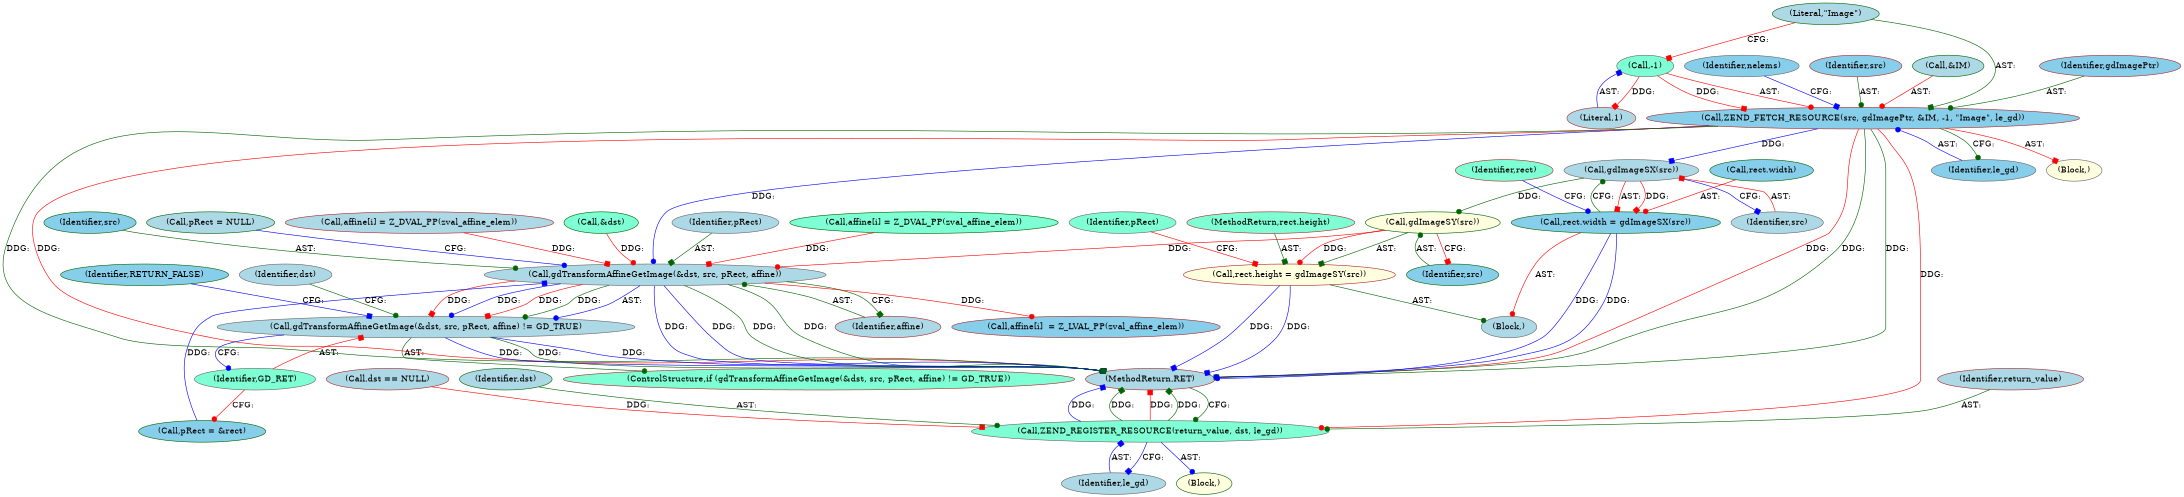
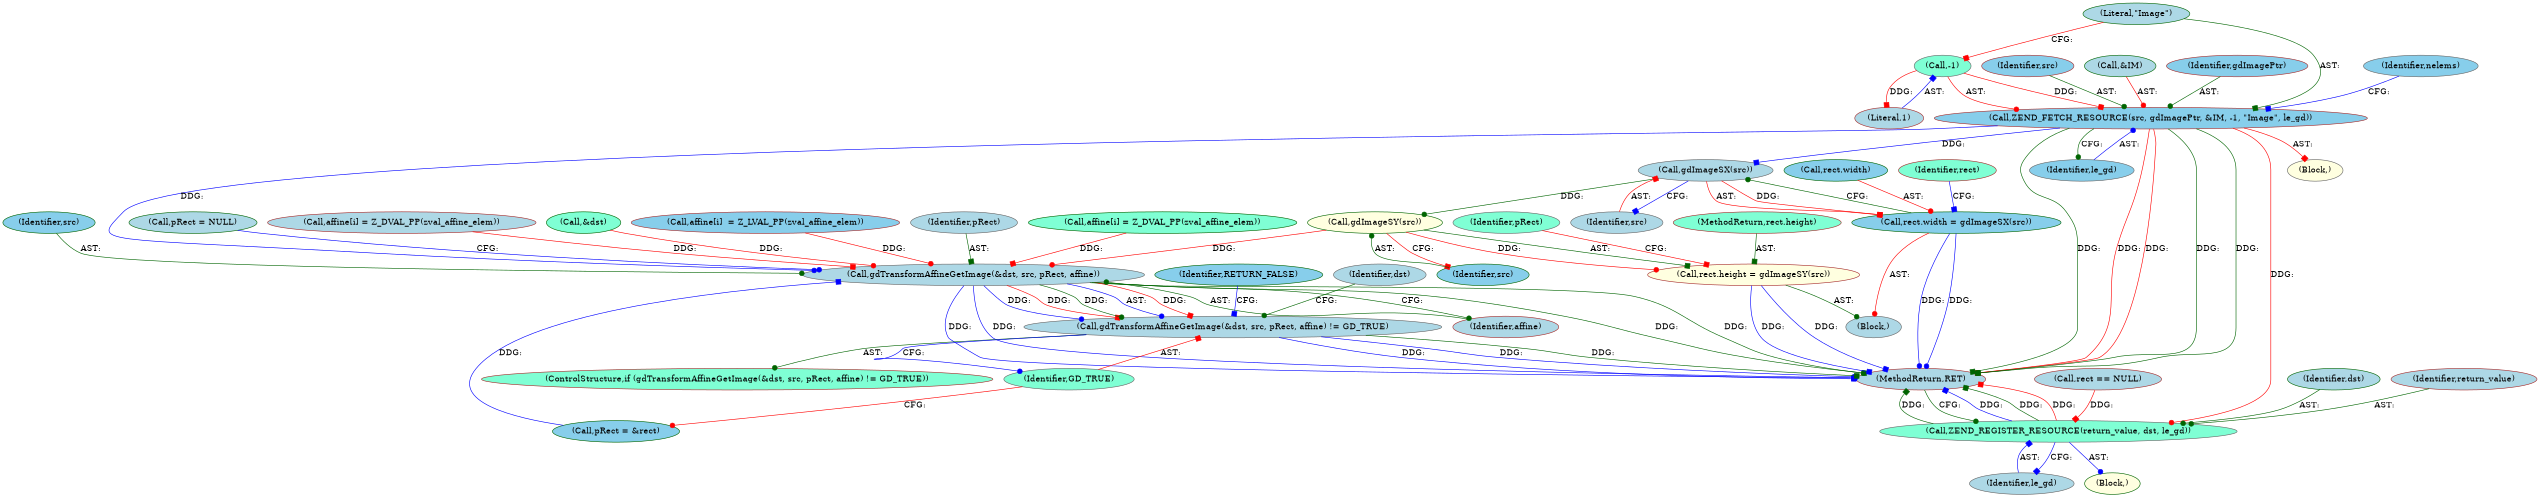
(1554, 196) -> (1951, 193)
(859, 296) -> (1337, 296)
(897, 296) -> (867, 248)
(255, 379) -> (1069, 379)
(388, 379) -> (2098, 379)
